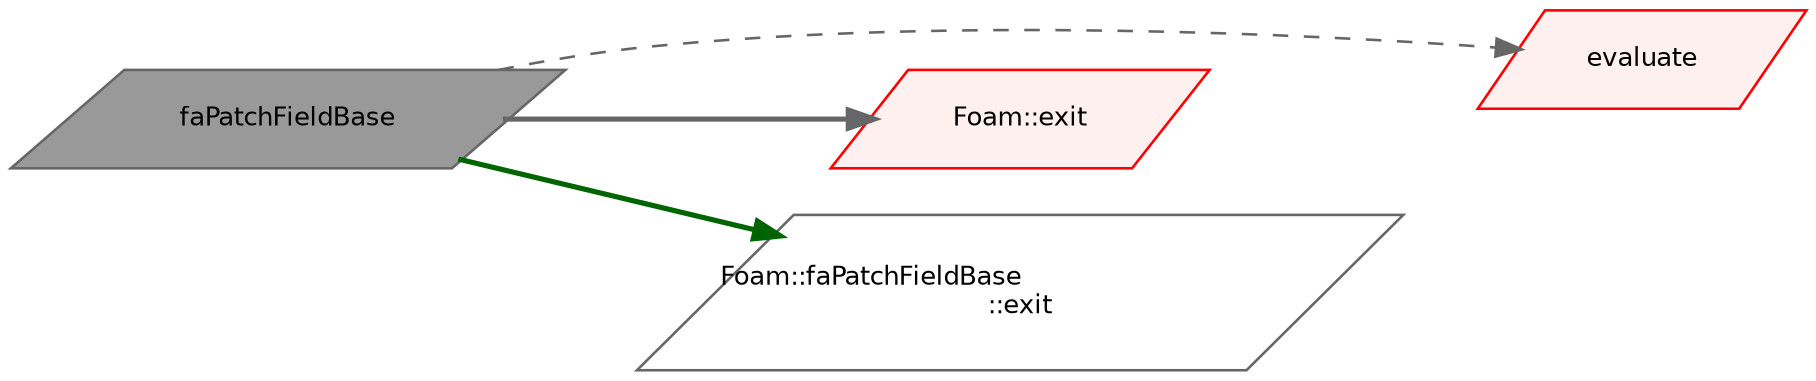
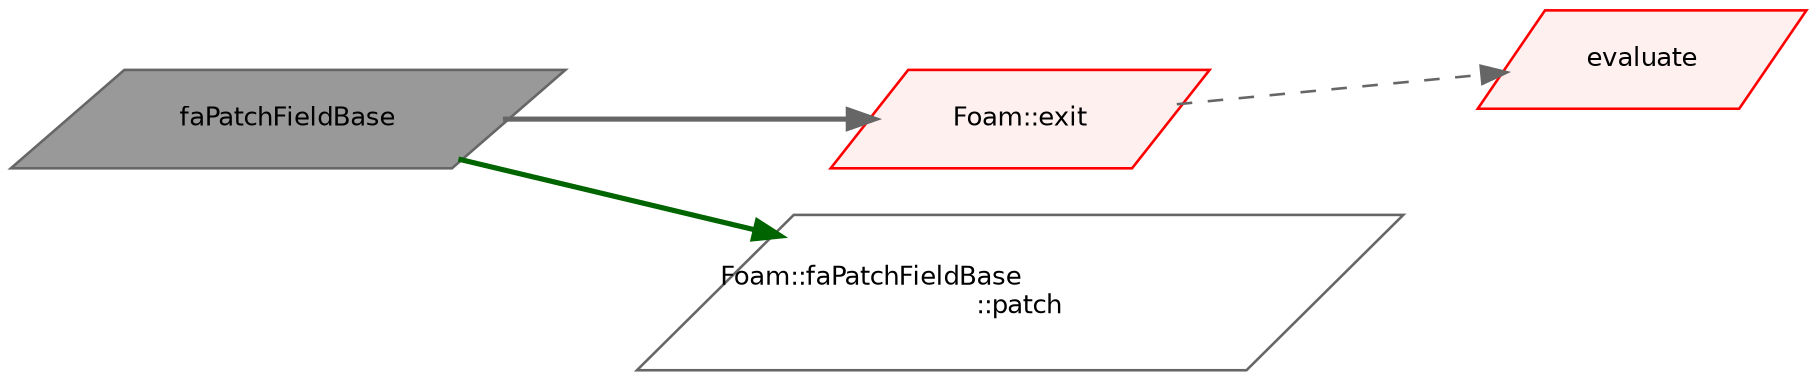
(996, 30) -> (1329, 90)
(1020, 293) -> (1020, 293)
